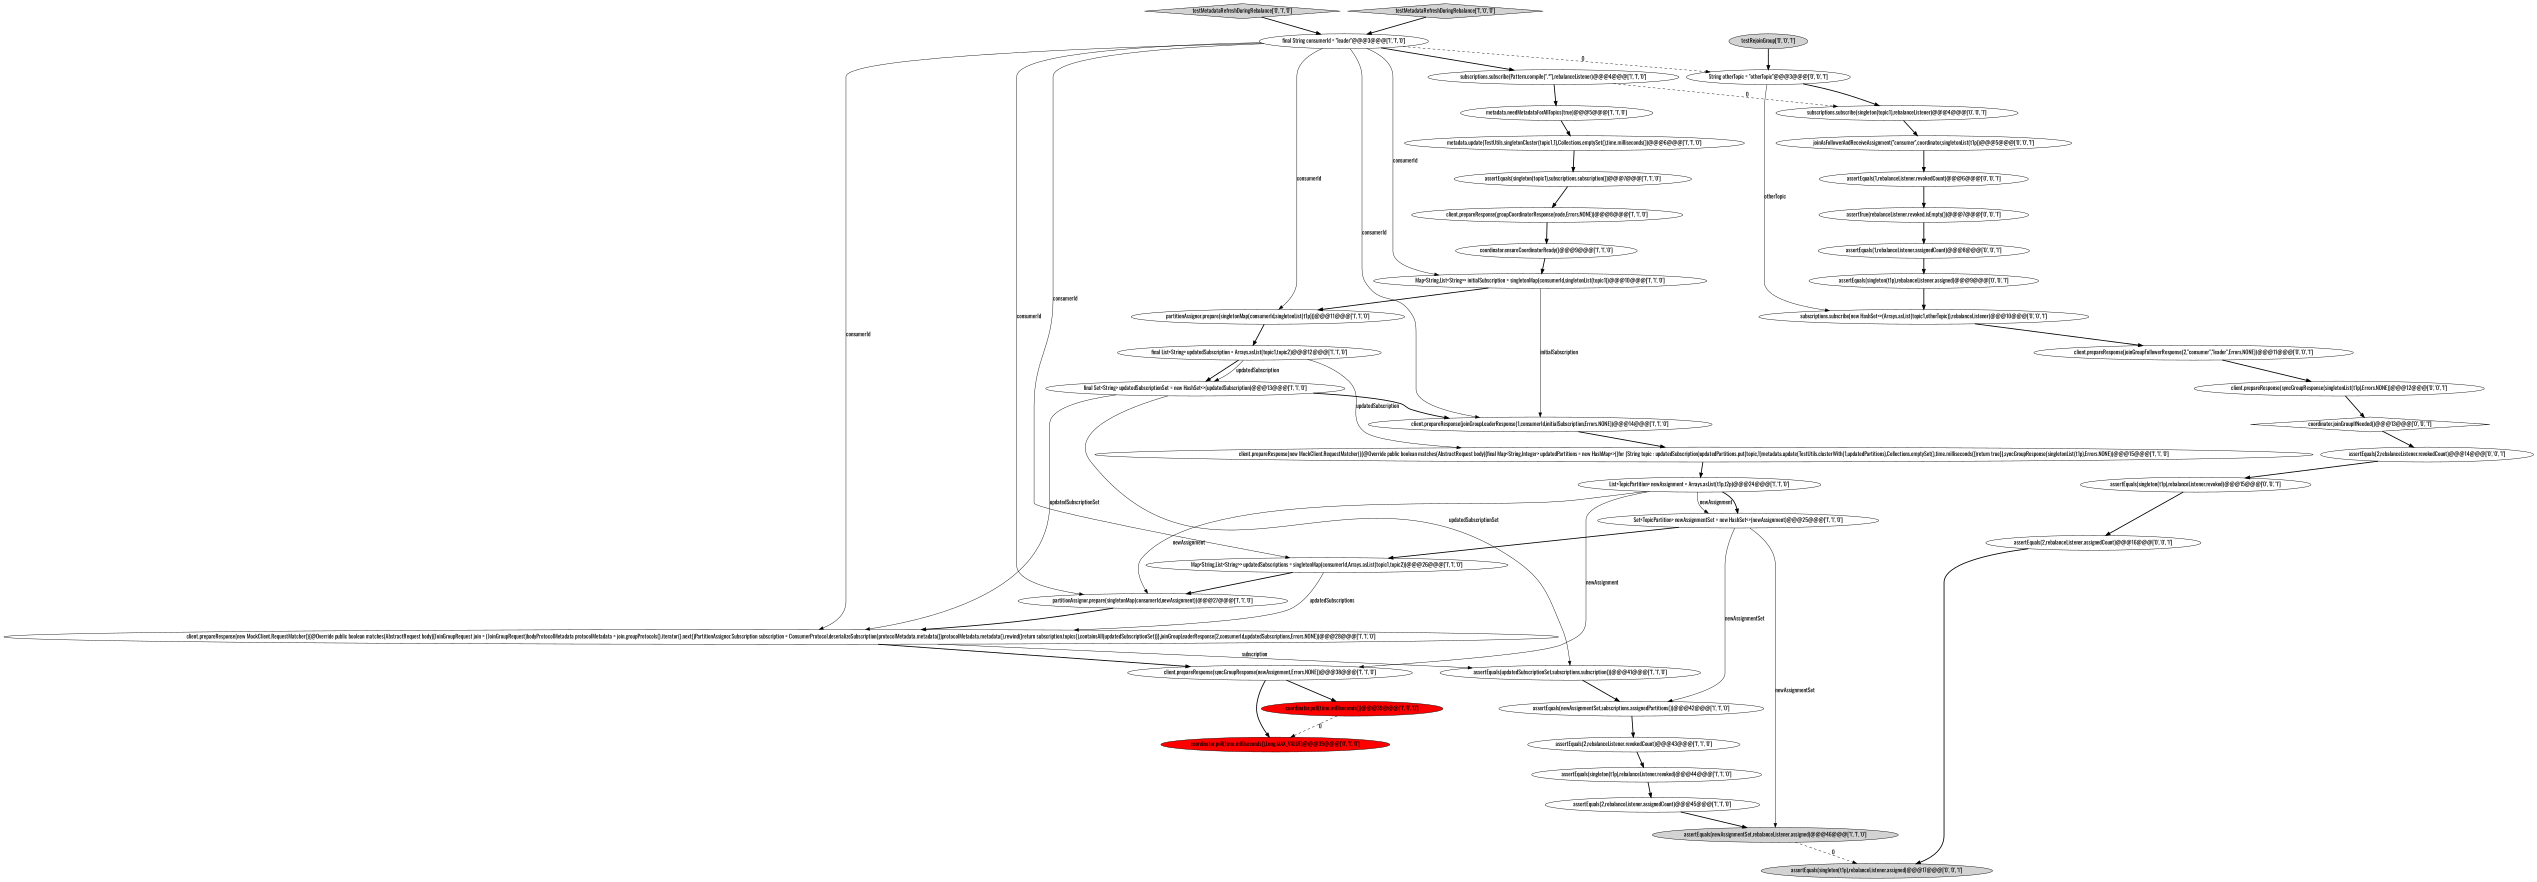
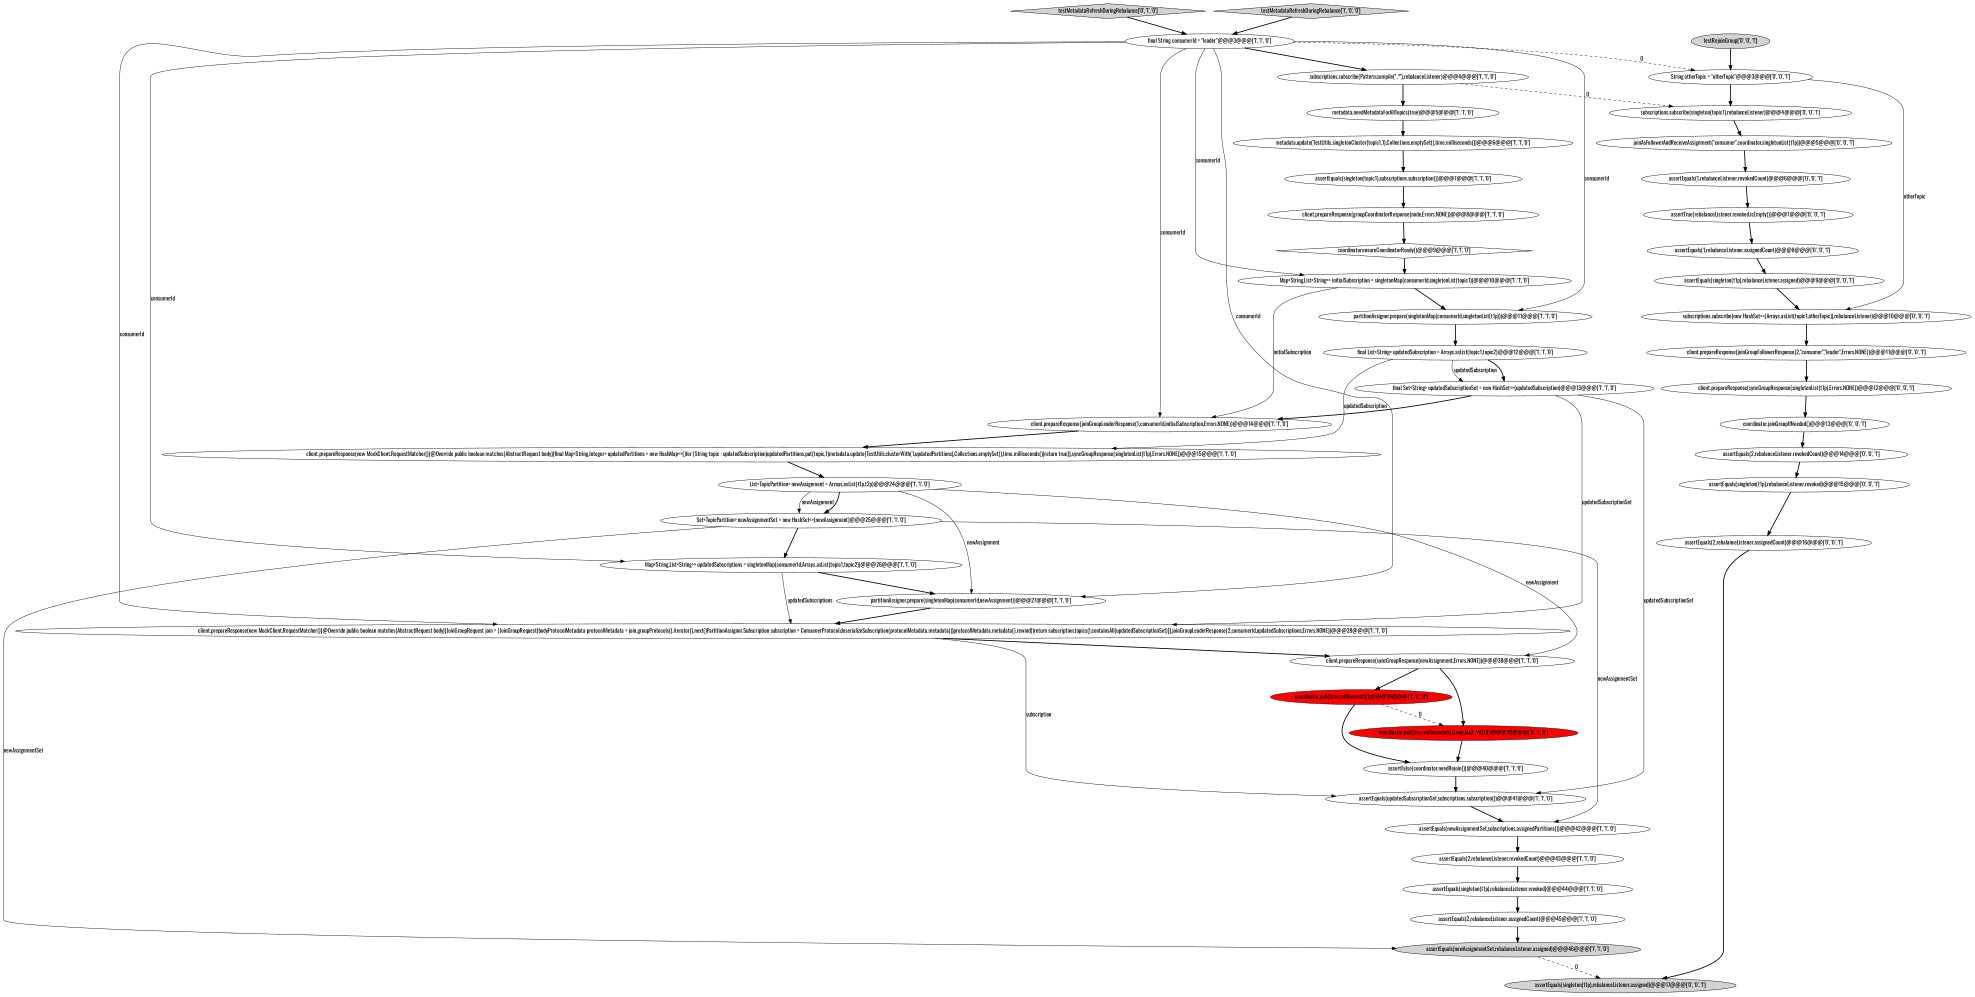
(1546, 251) -> (1404, 251)
(2370, 424) -> (1805, 424)
none -> (1456, 769)
